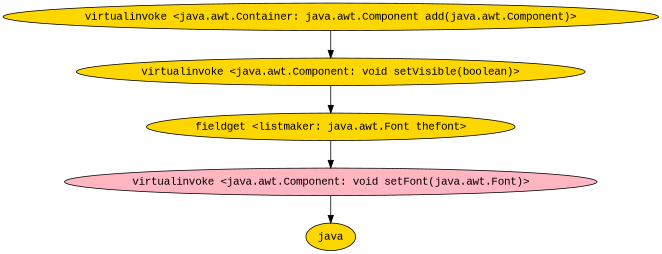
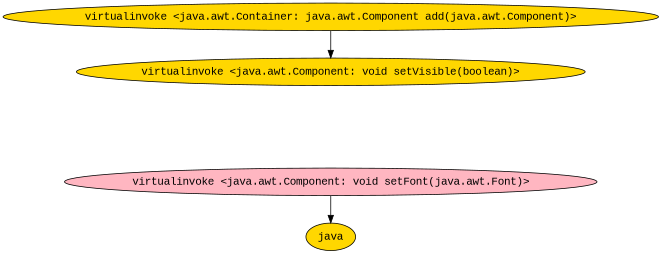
(331, 127) -> none
